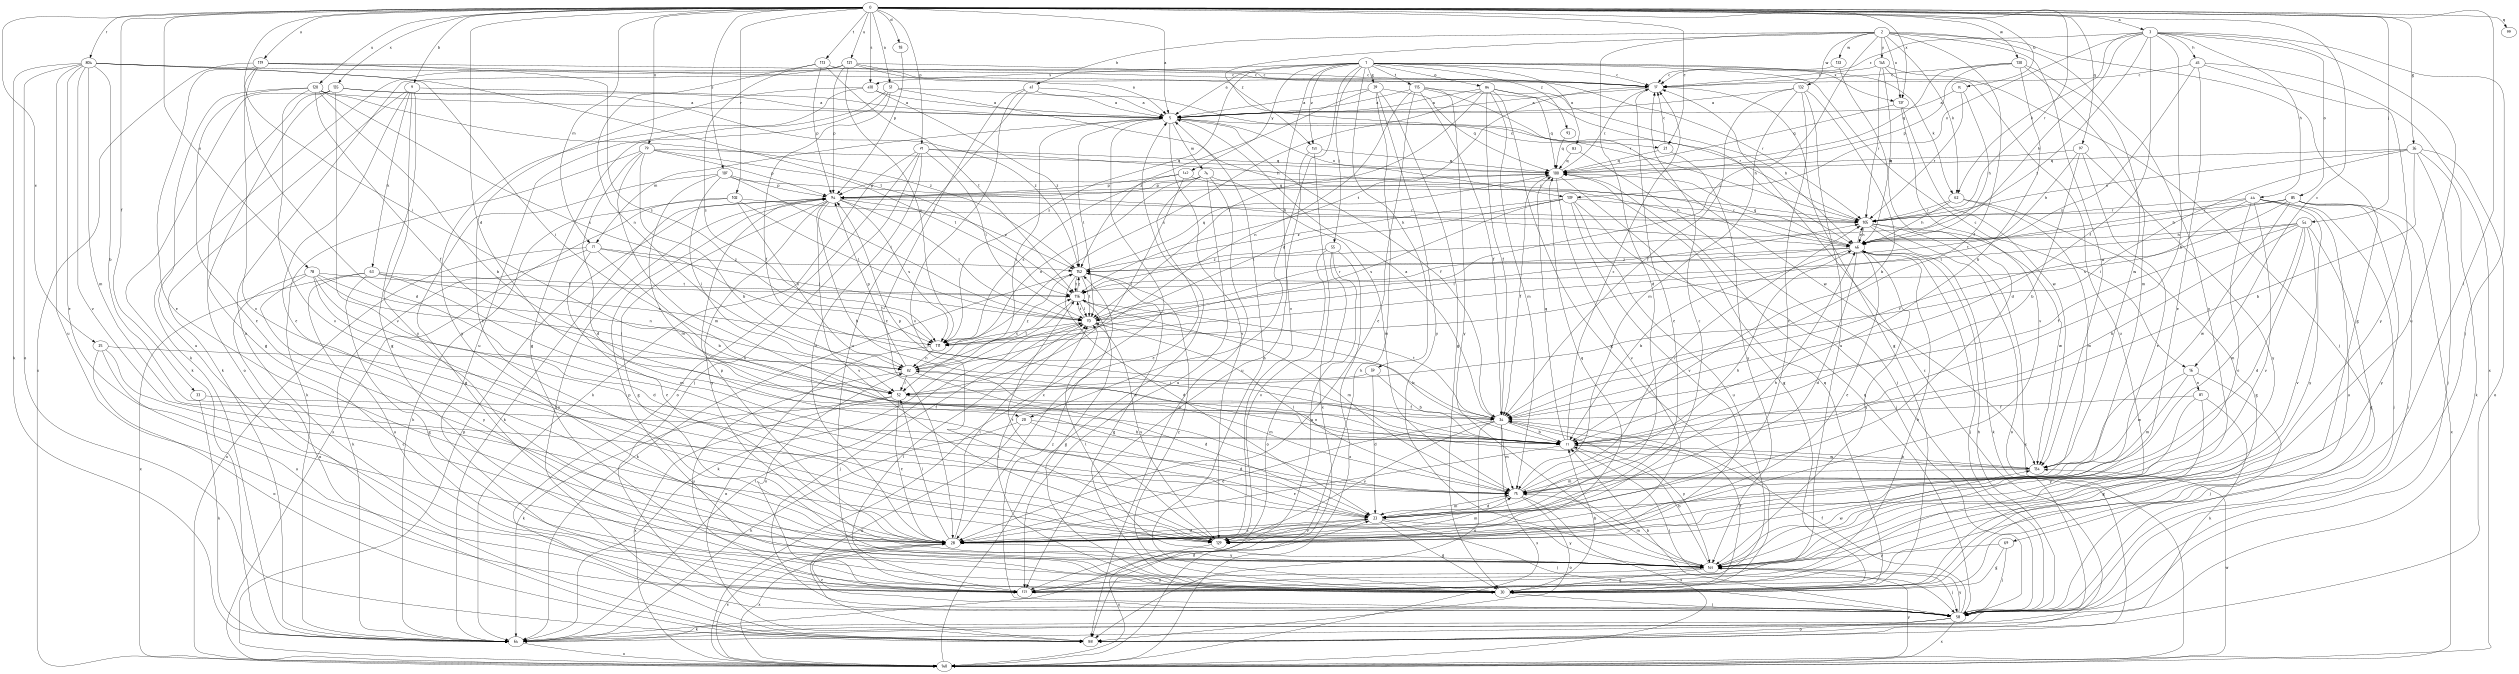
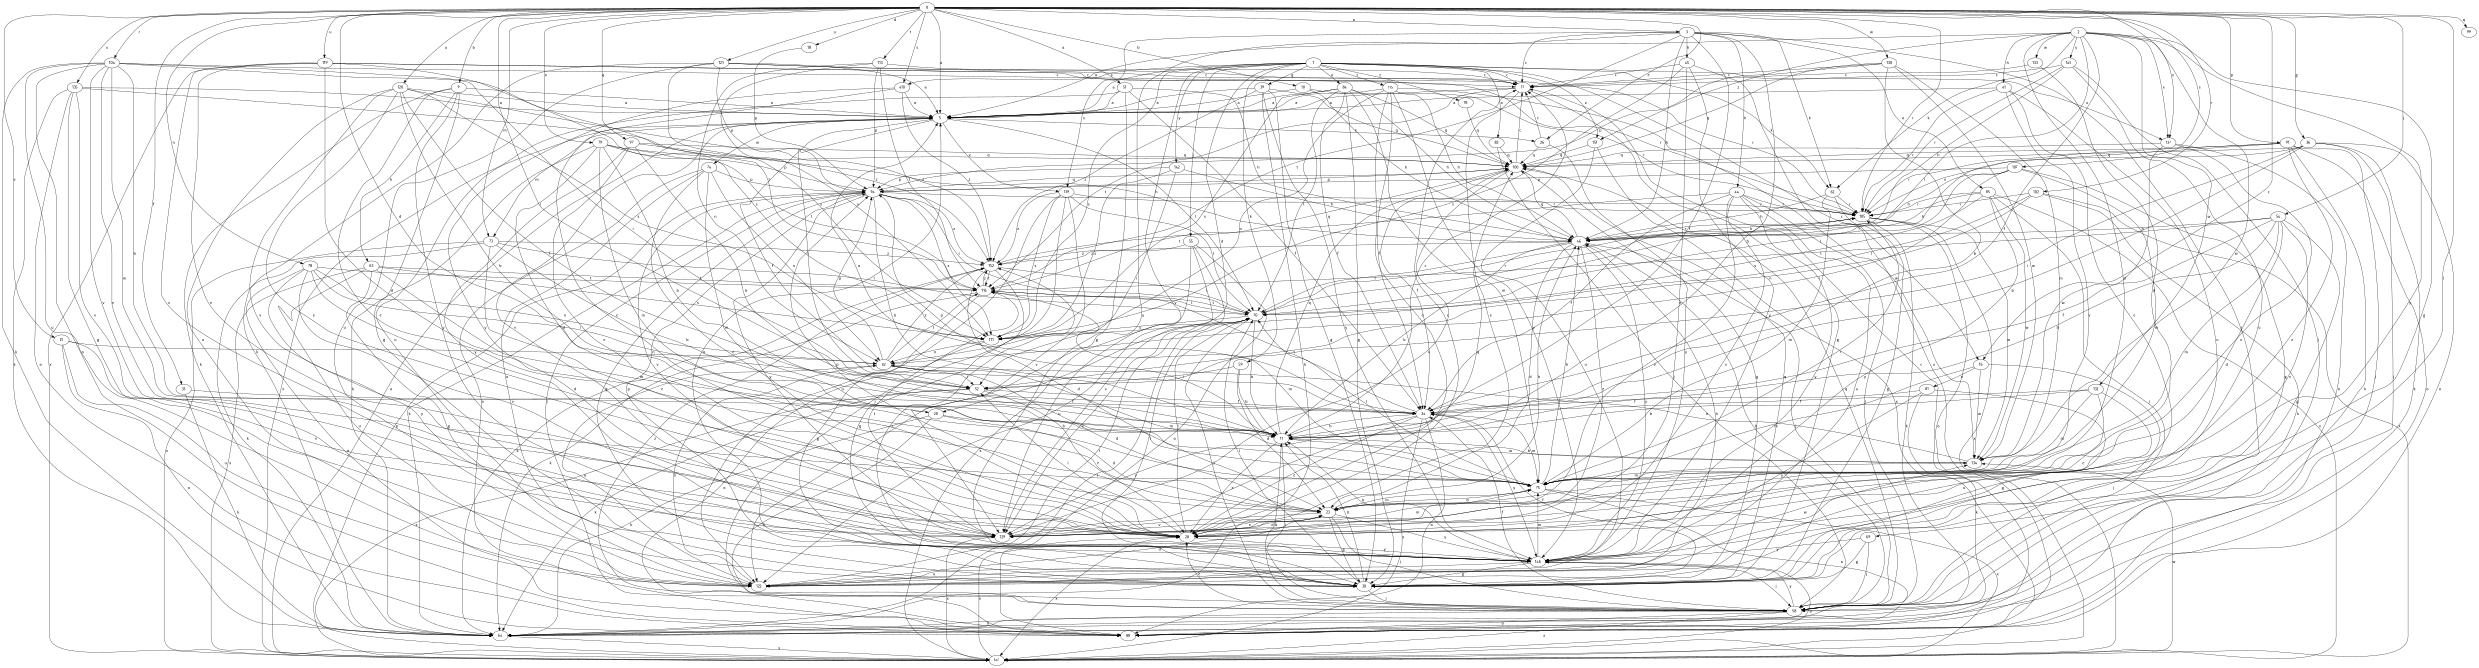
(89, 63) -> (112, 63)
(1533, 111) -> (1563, 43)
(1665, 149) -> (1542, 143)
none -> (2045, 615)
